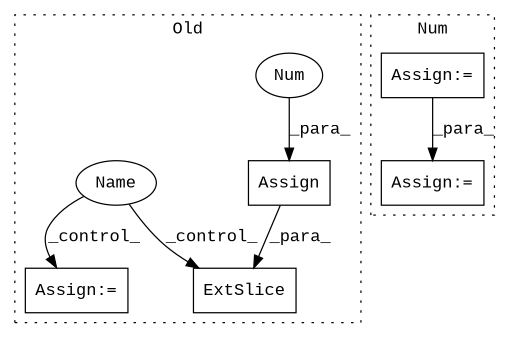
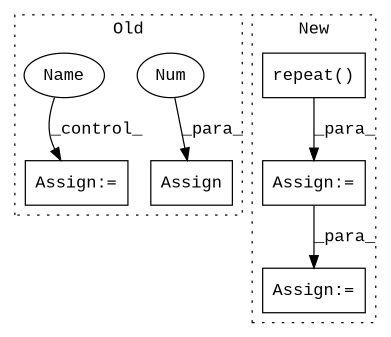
(433, 29) -> (314, 29)
none -> (314, 75)
(245, 290) -> none
